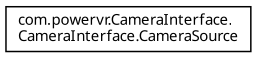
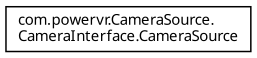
(128, 29) -> (128, 29)
